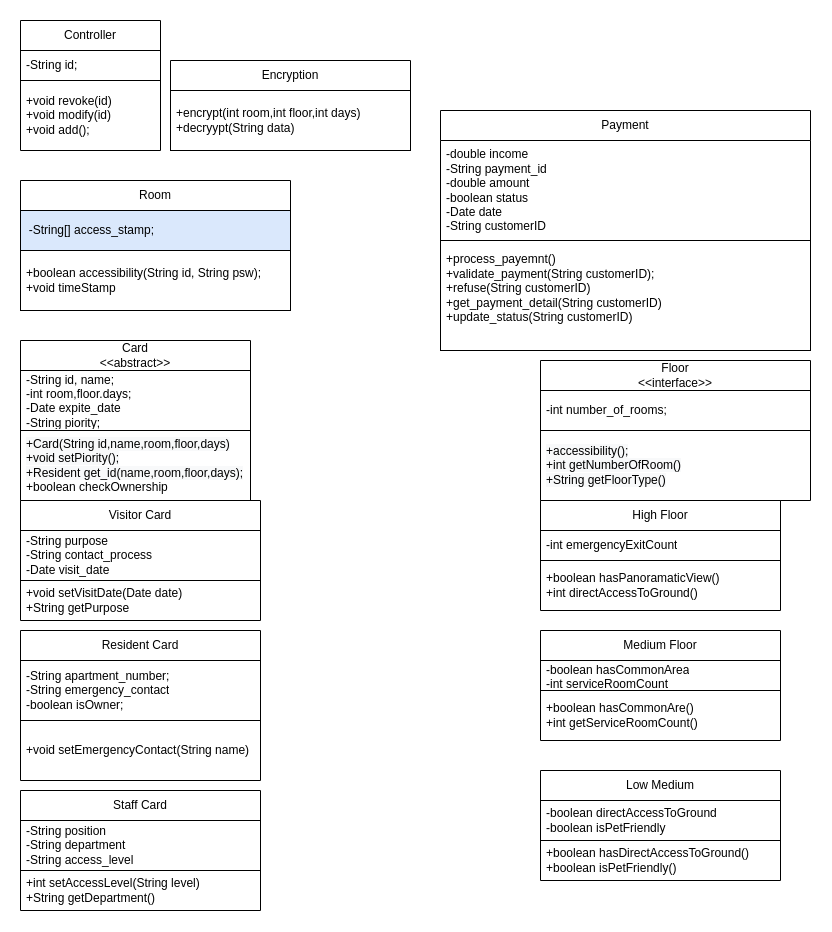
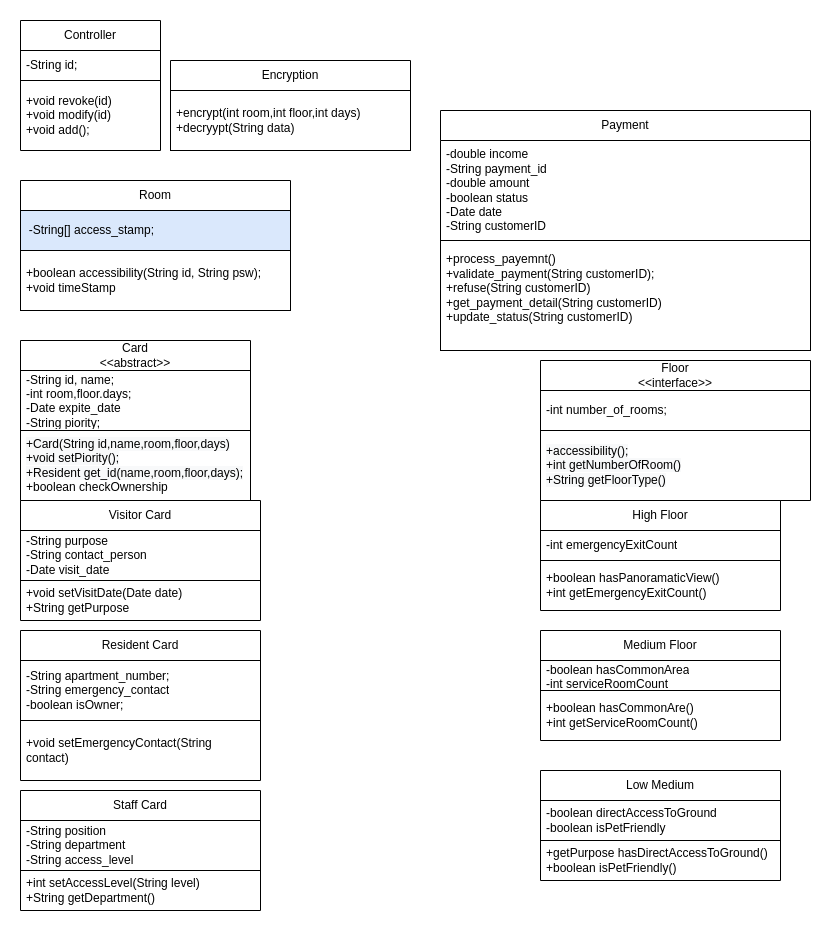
(101, 556) -> (97, 556)
(638, 586) -> (638, 586)
(142, 751) -> (142, 751)
(656, 861) -> (662, 861)
